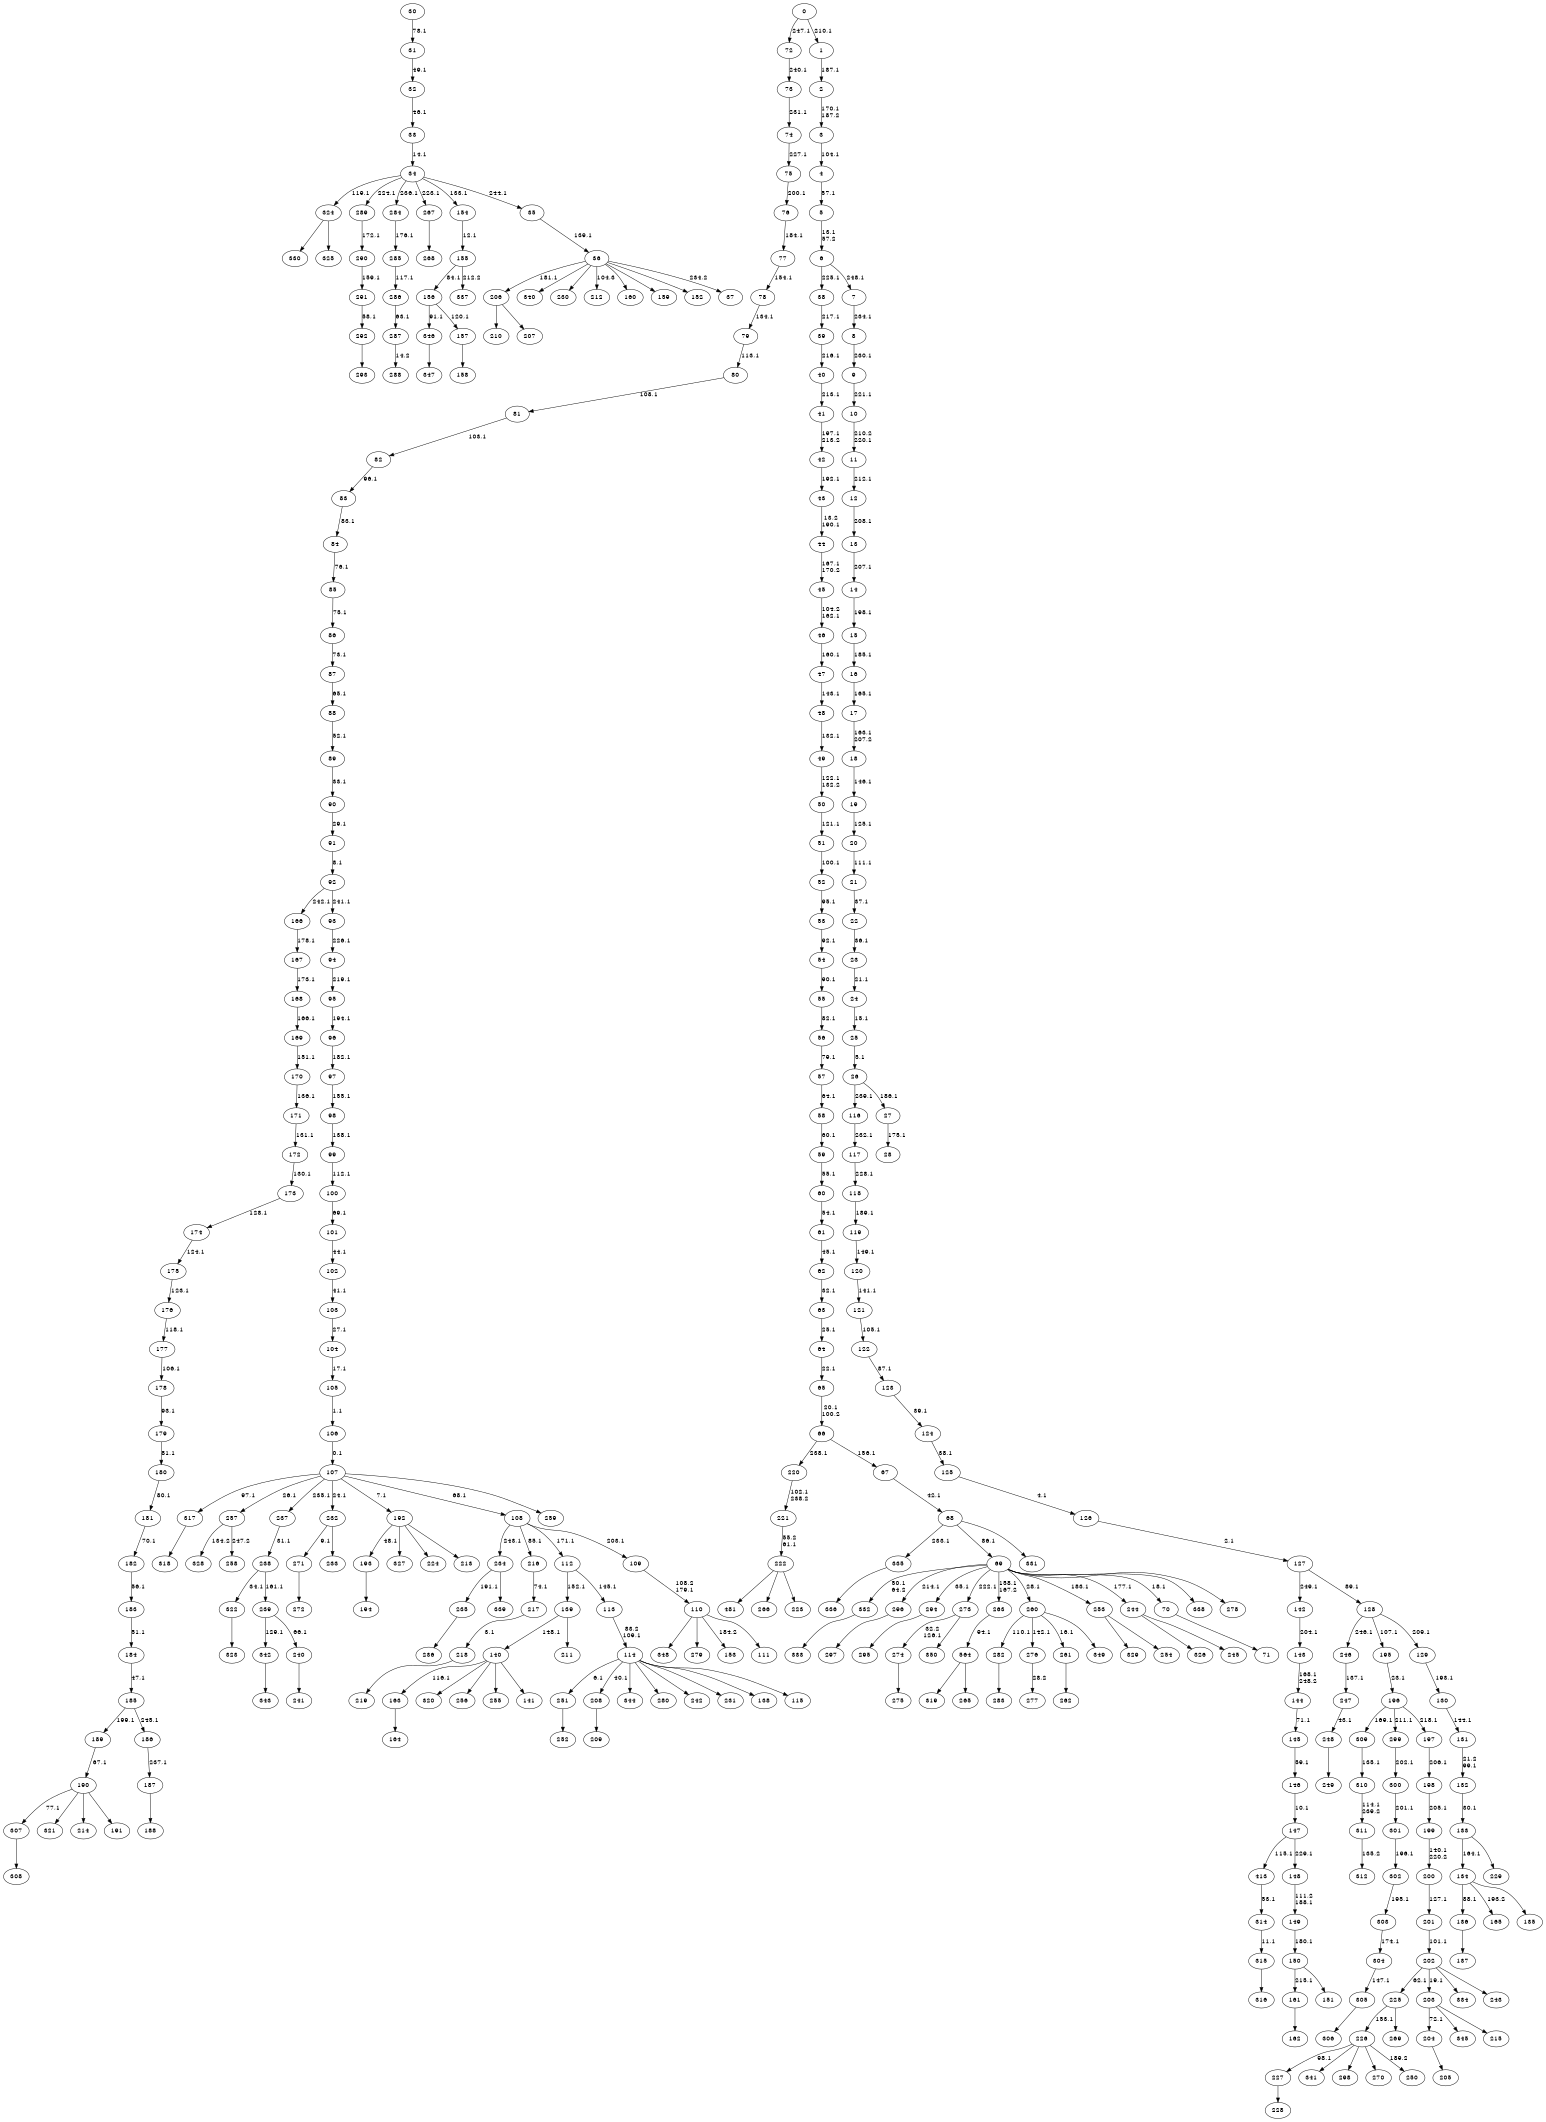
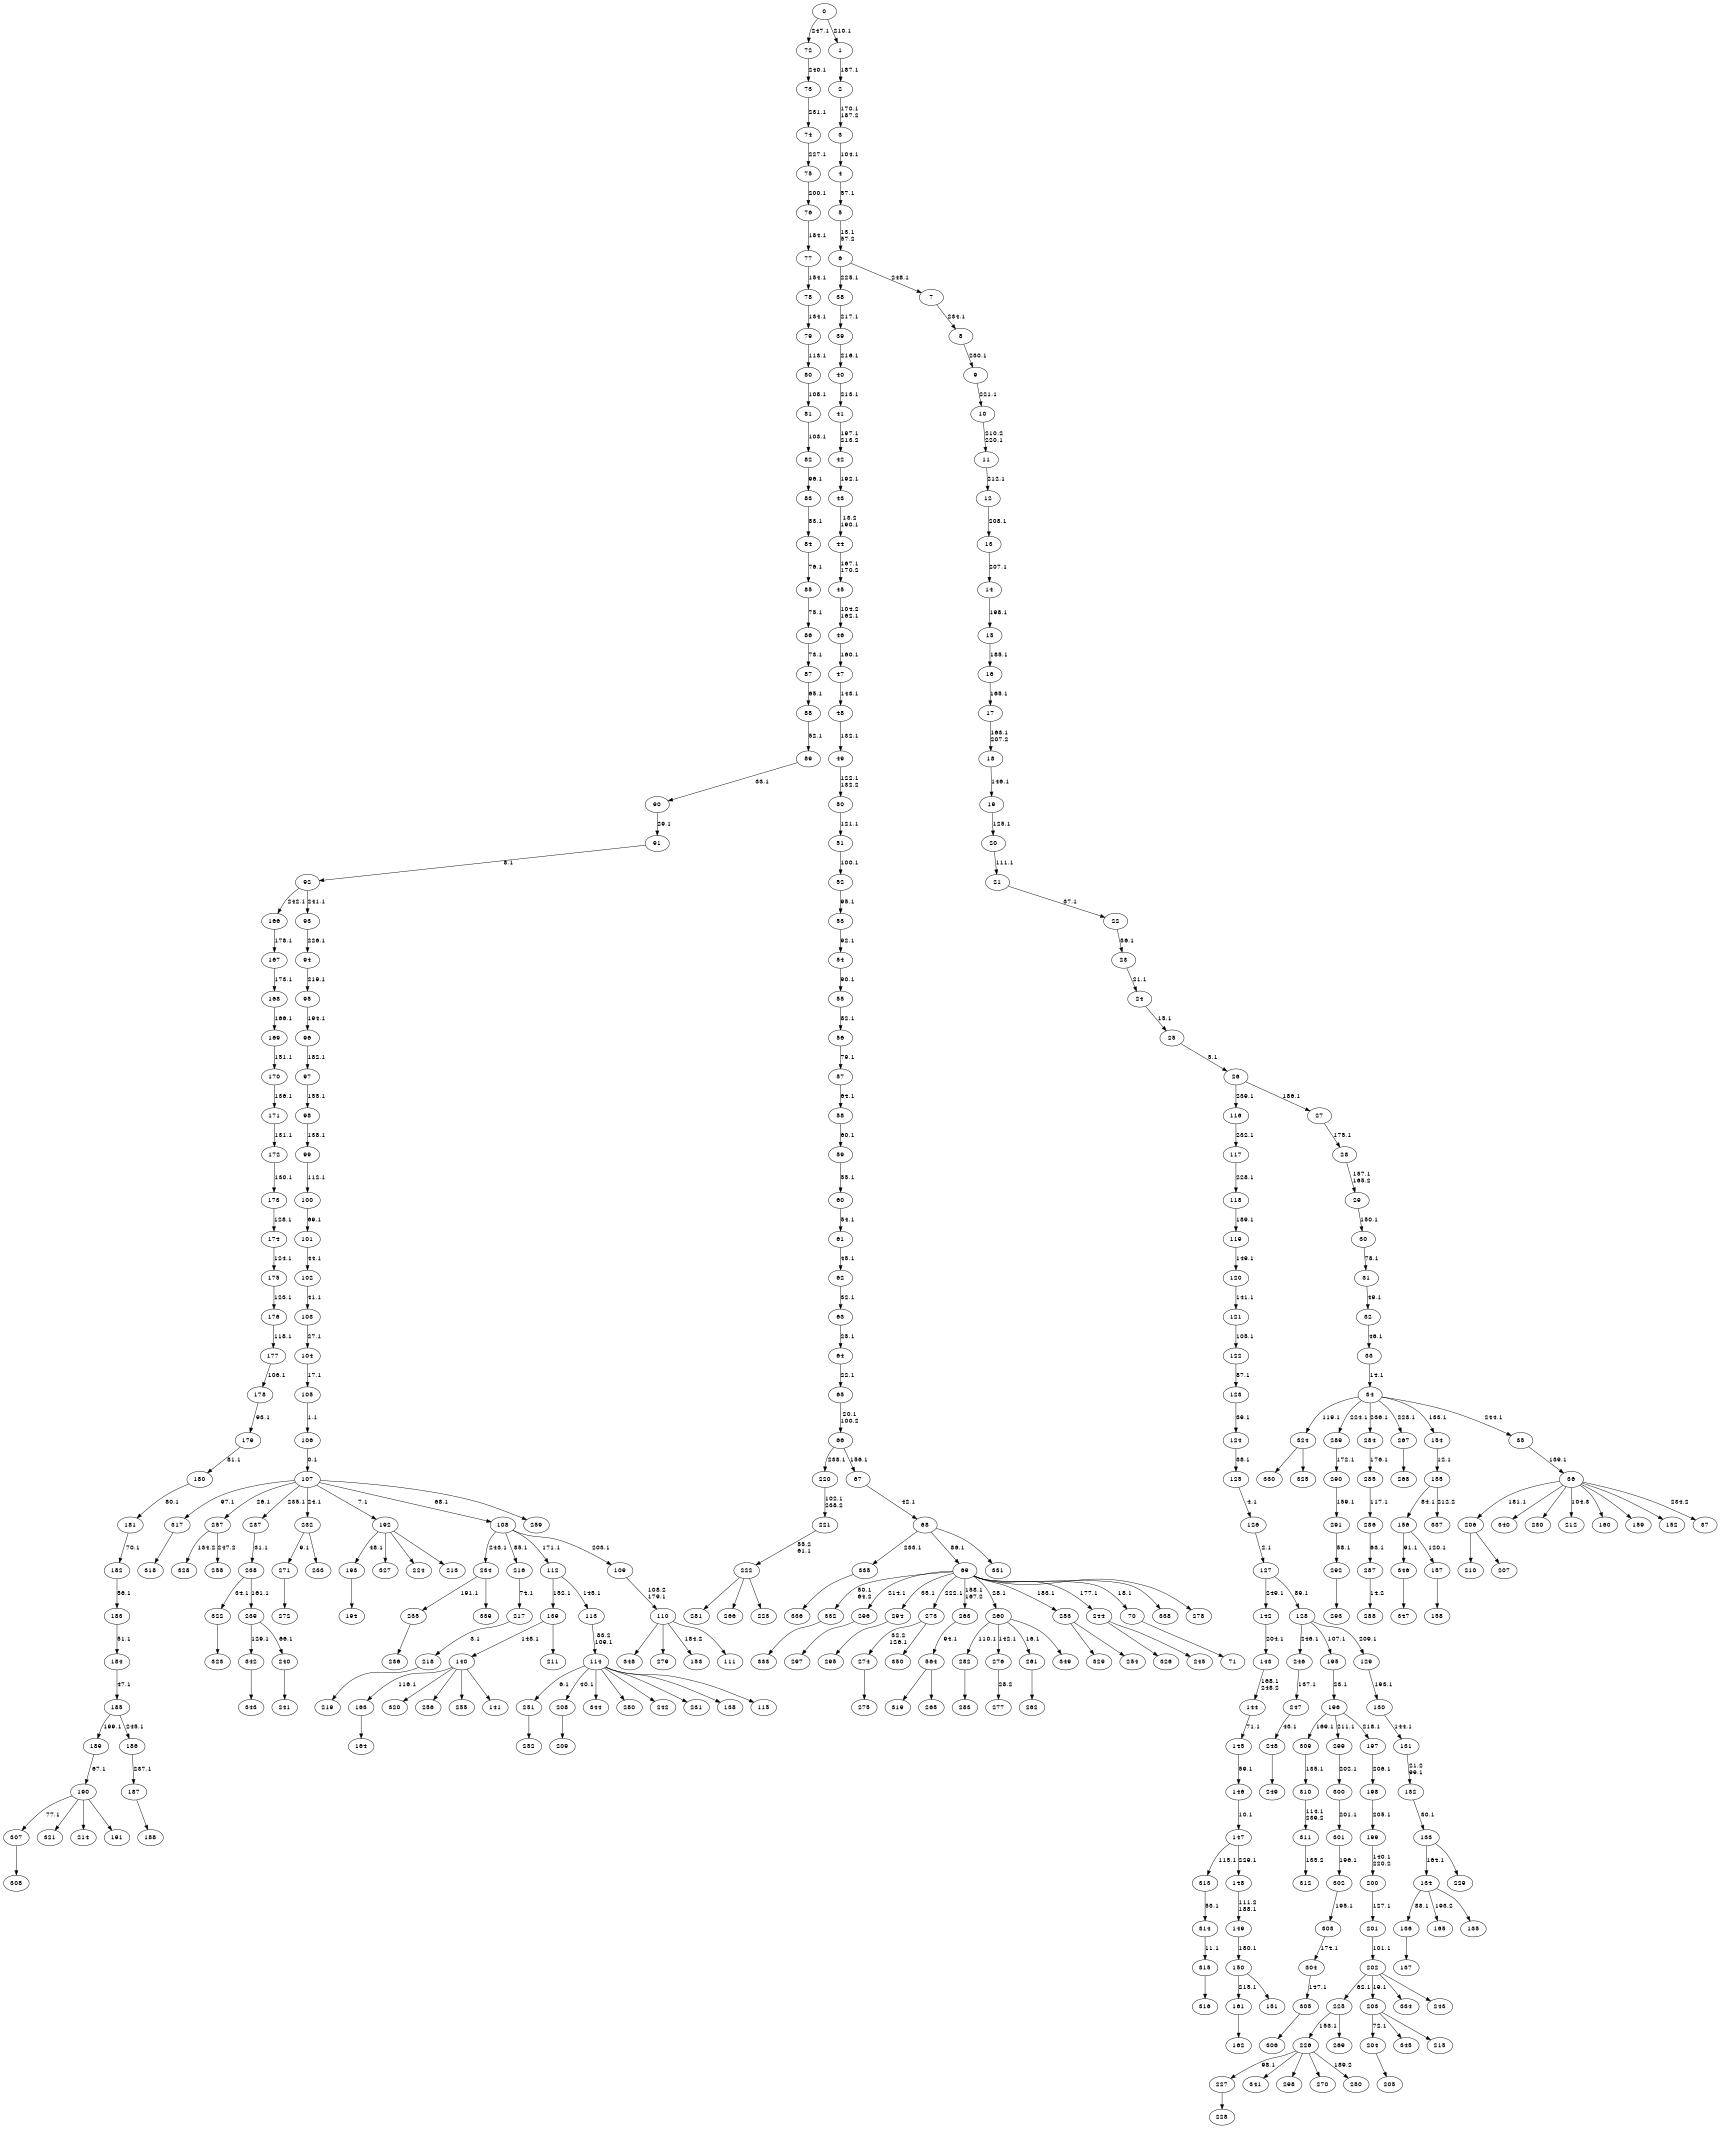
none -> (1357, 1200)
(731, 1610) -> (697, 1616)
(1261, 1877) -> (1205, 1883)
